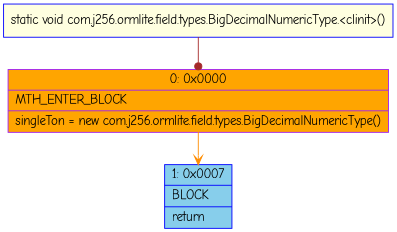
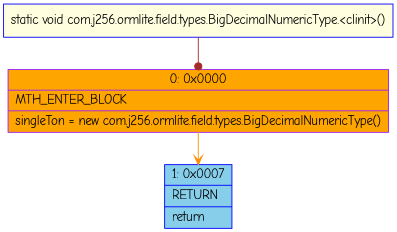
(190, 196) -> (195, 196)
